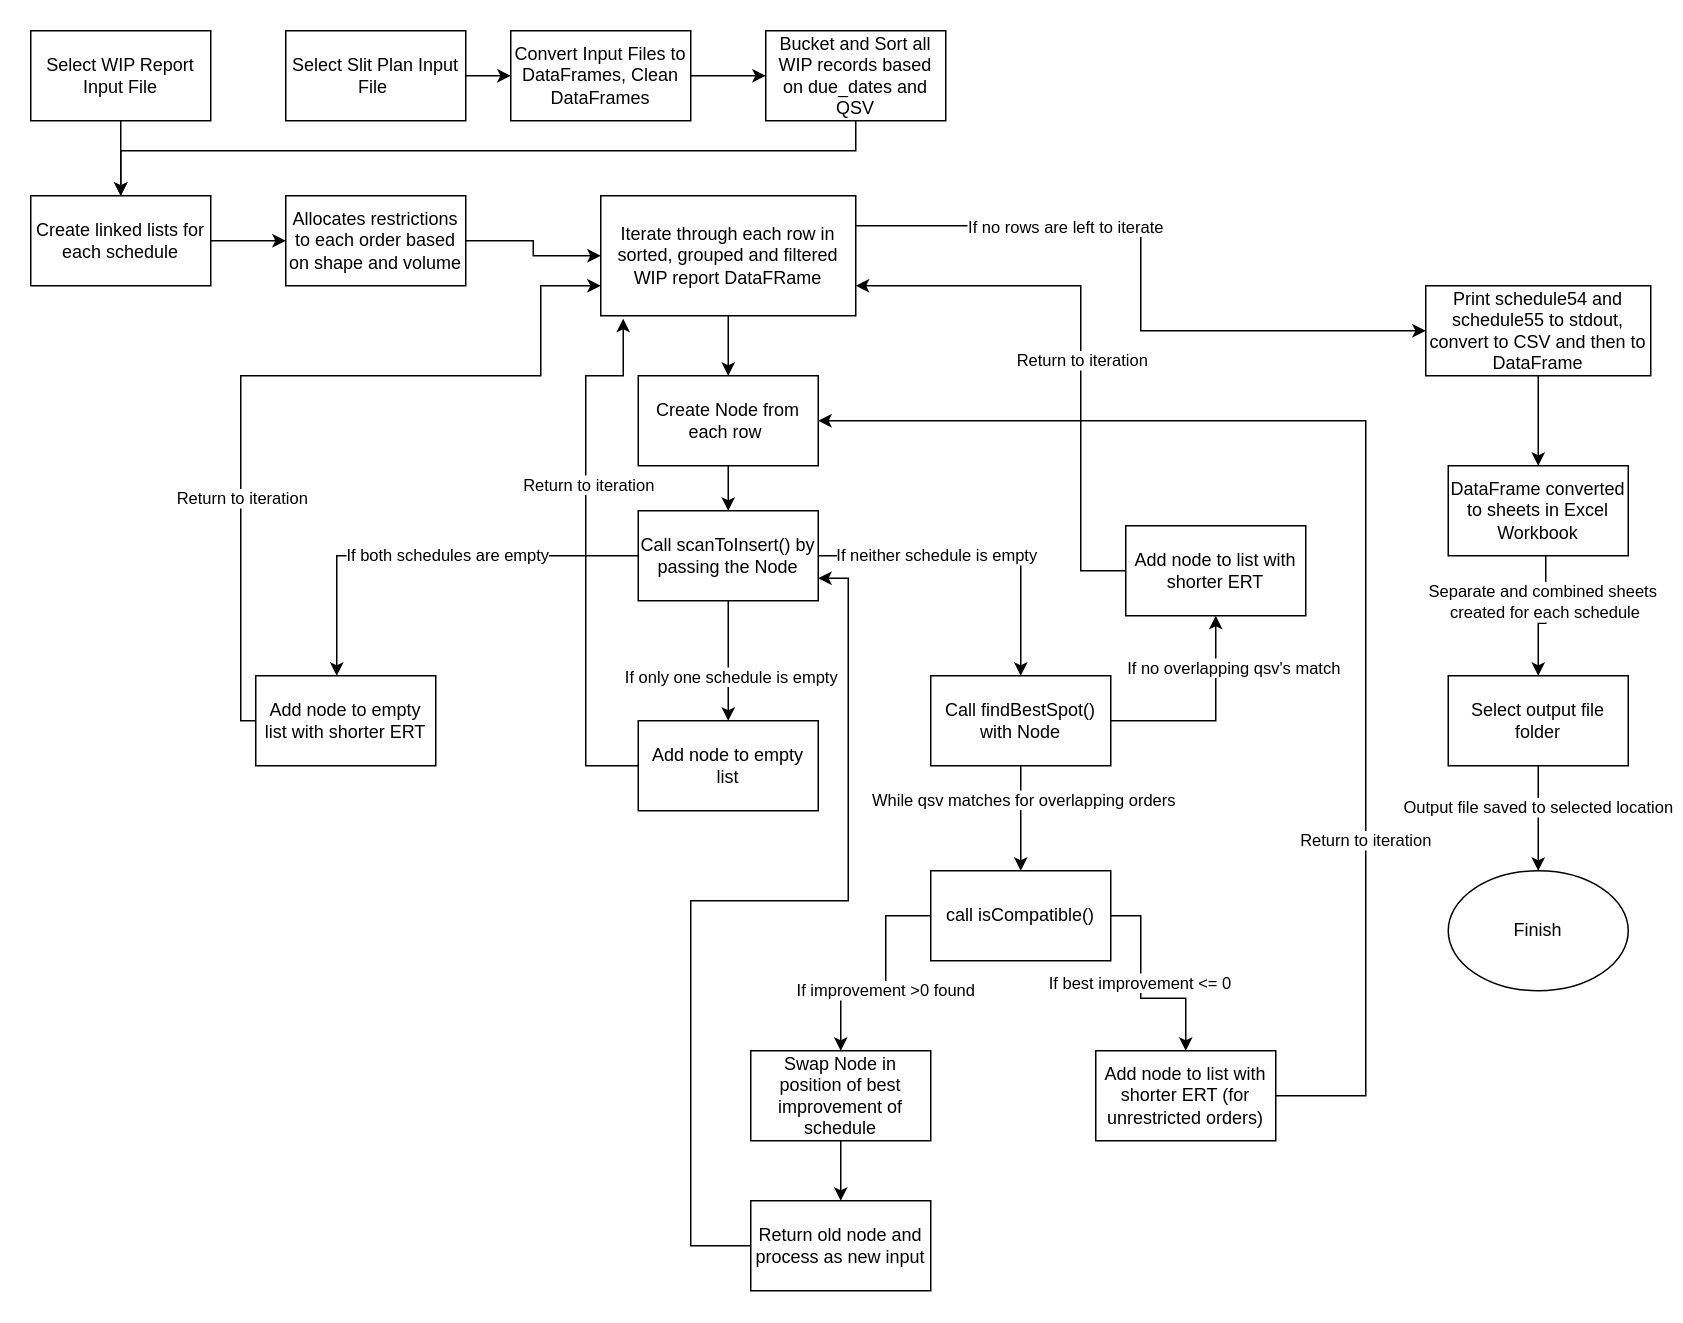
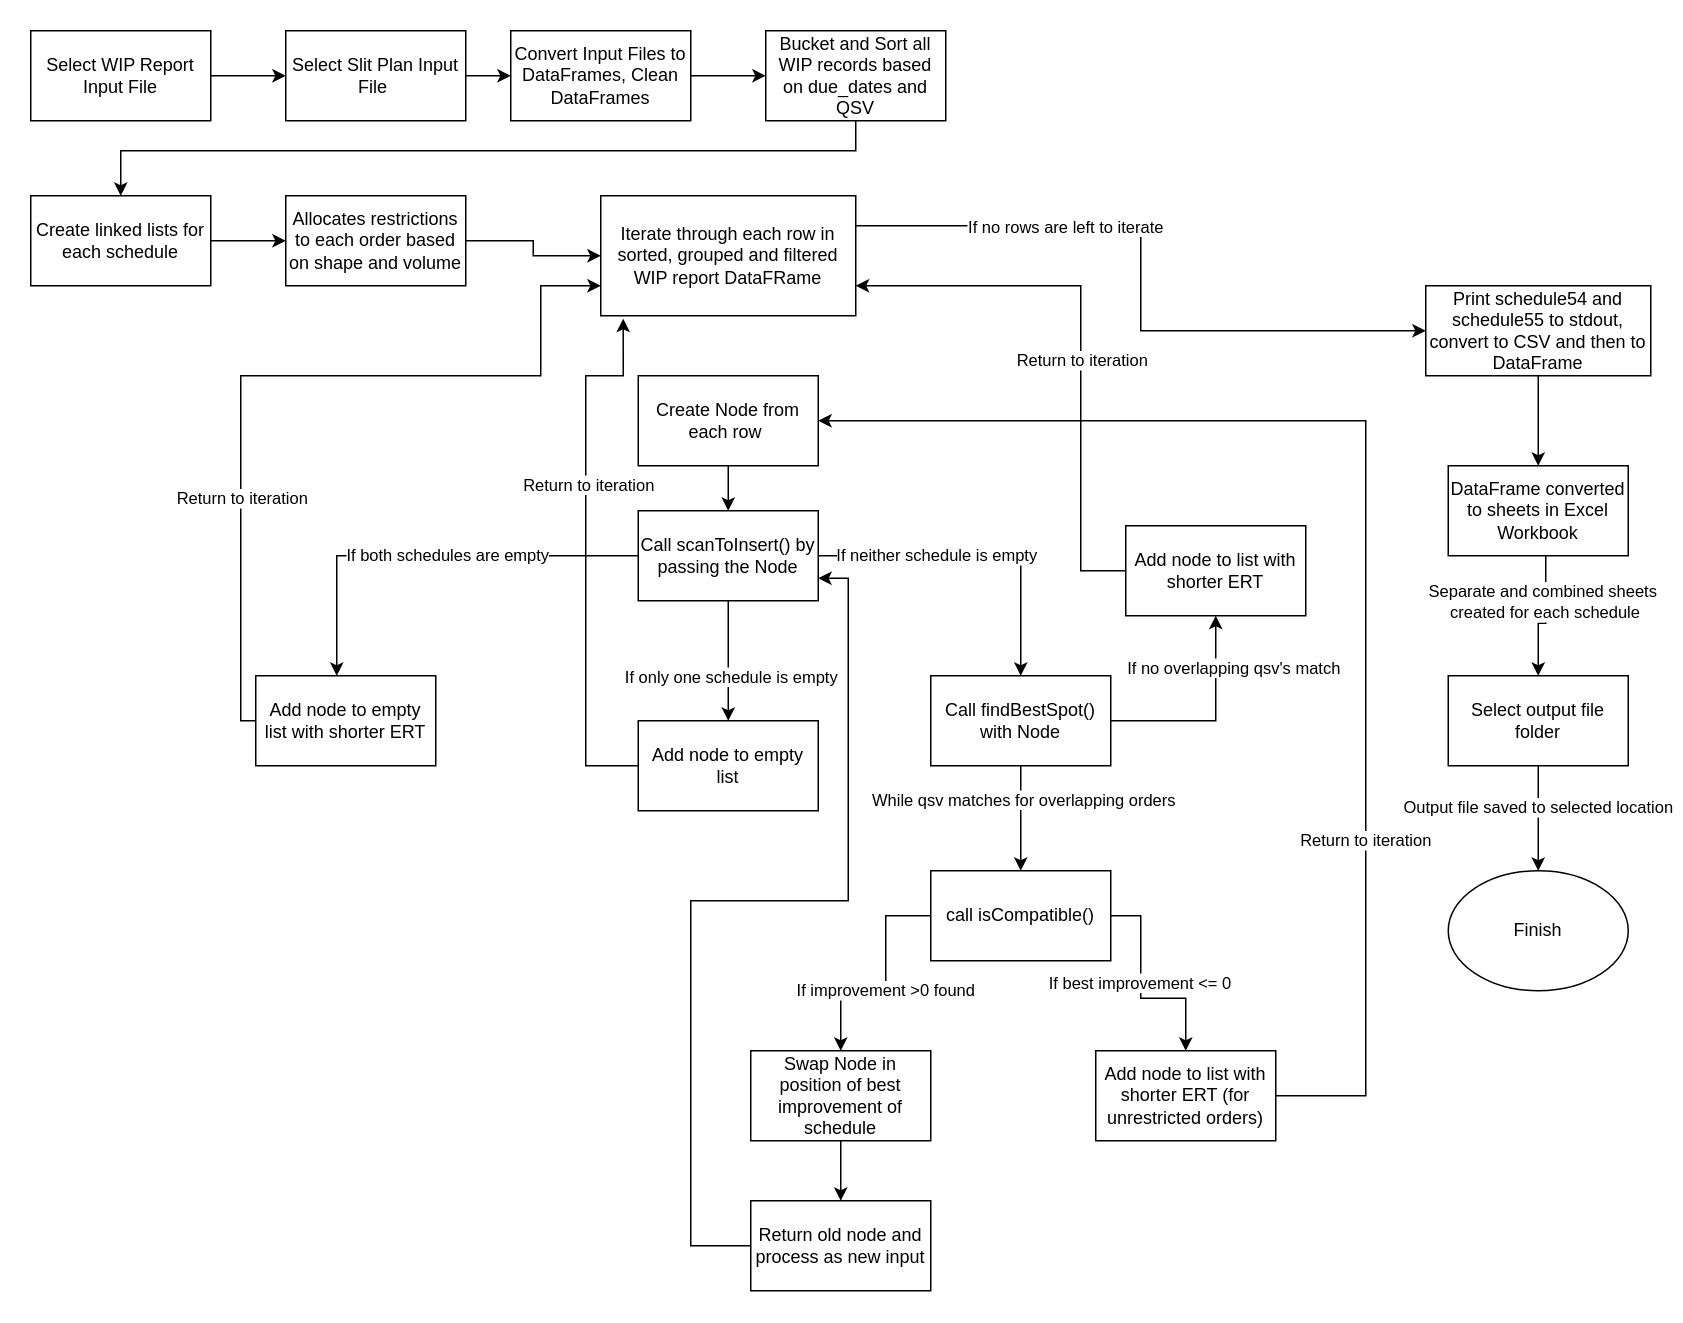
(121, 134) -> (243, 76)
(728, 341) -> none
